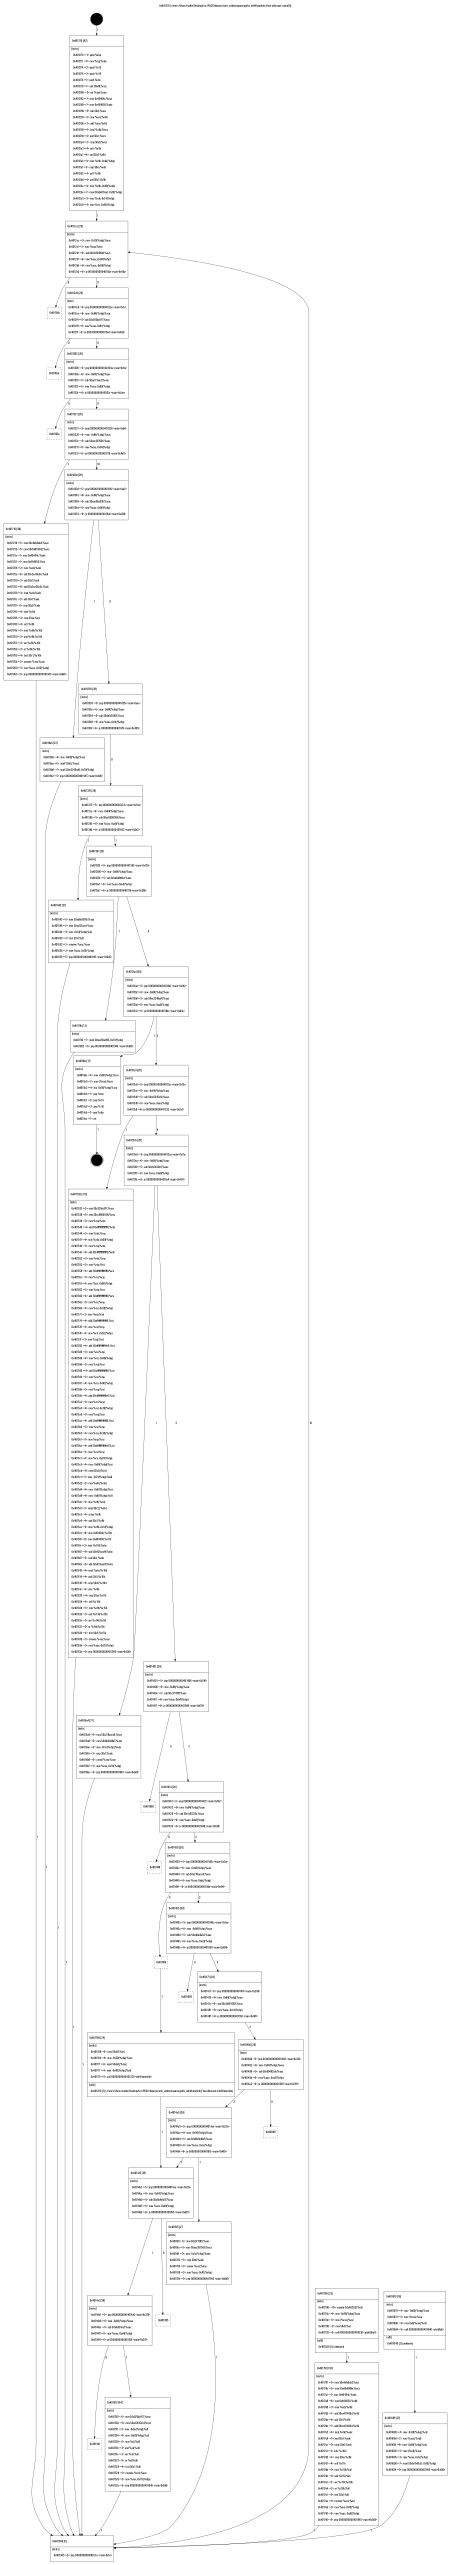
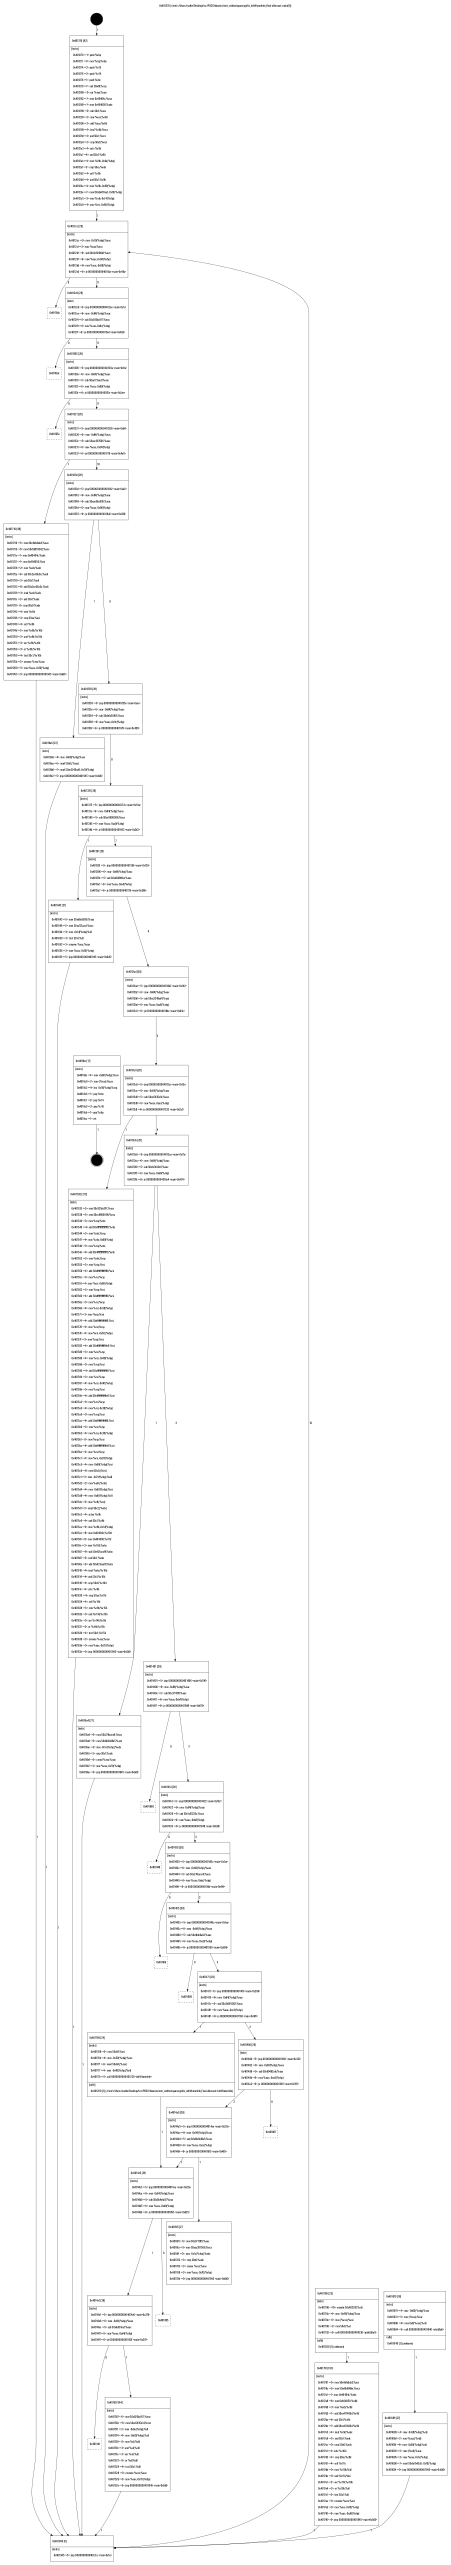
(103, 1036) -> none
(145, 1043) -> none
(161, 1999) -> (200, 2026)
(210, 2439) -> none
